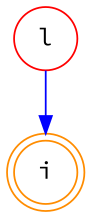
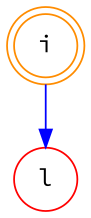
(46, 93) -> (46, 107)
